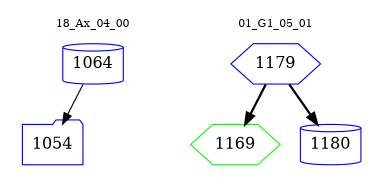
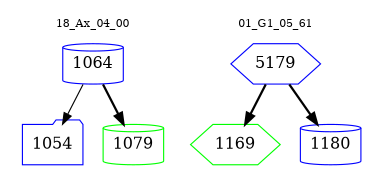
(276, 24) -> (276, 24)
(276, 64) -> (276, 64)
none -> (133, 145)
